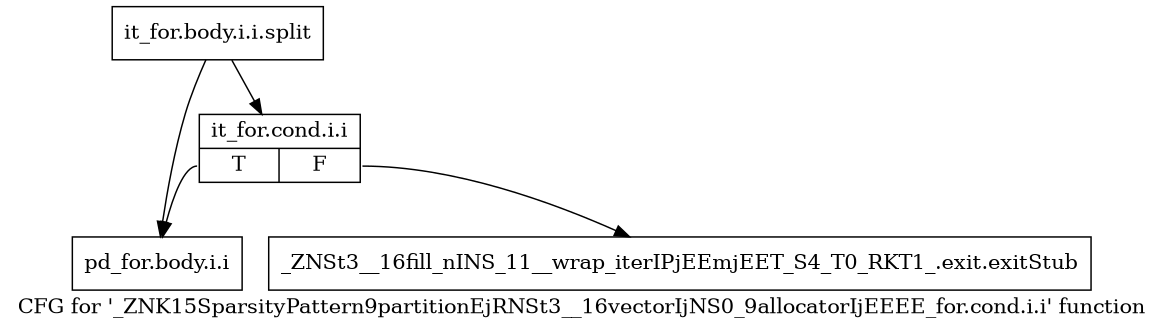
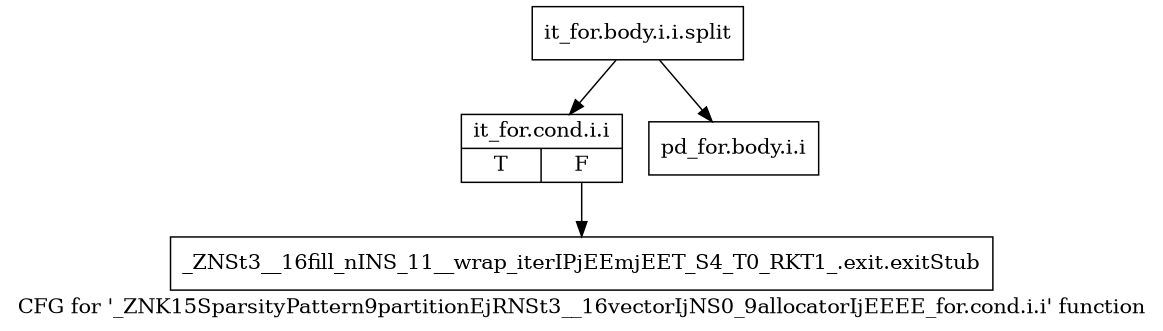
(177, 189) -> none
